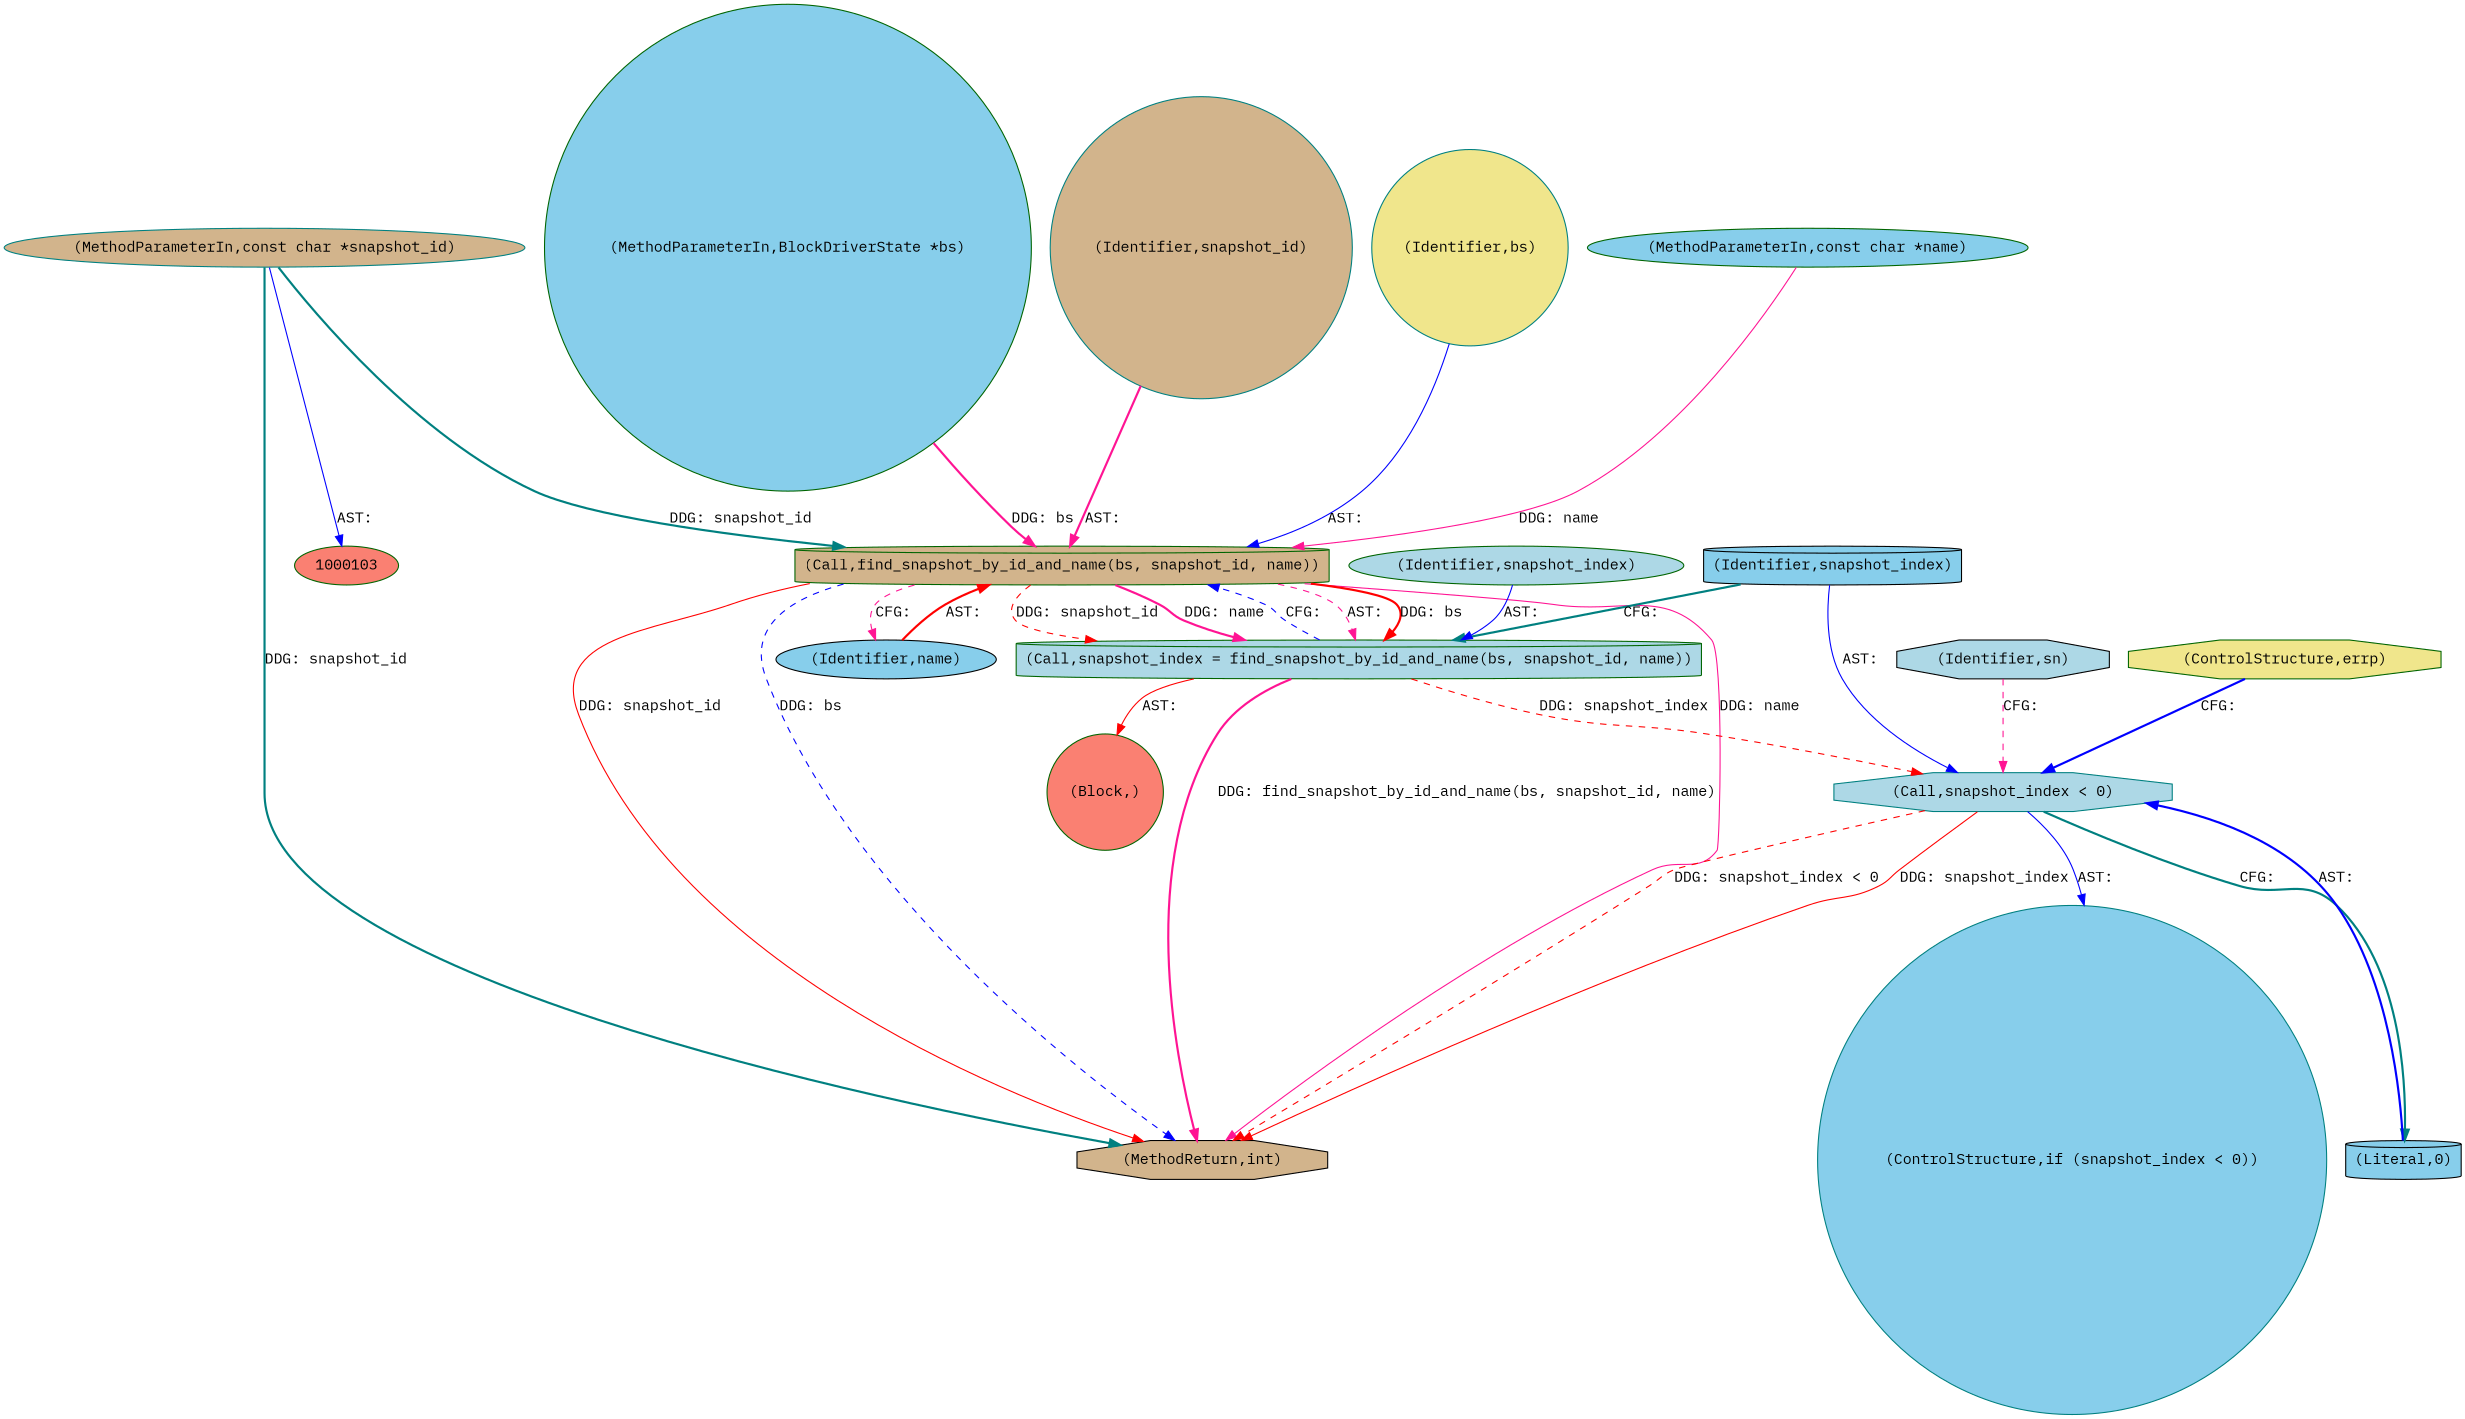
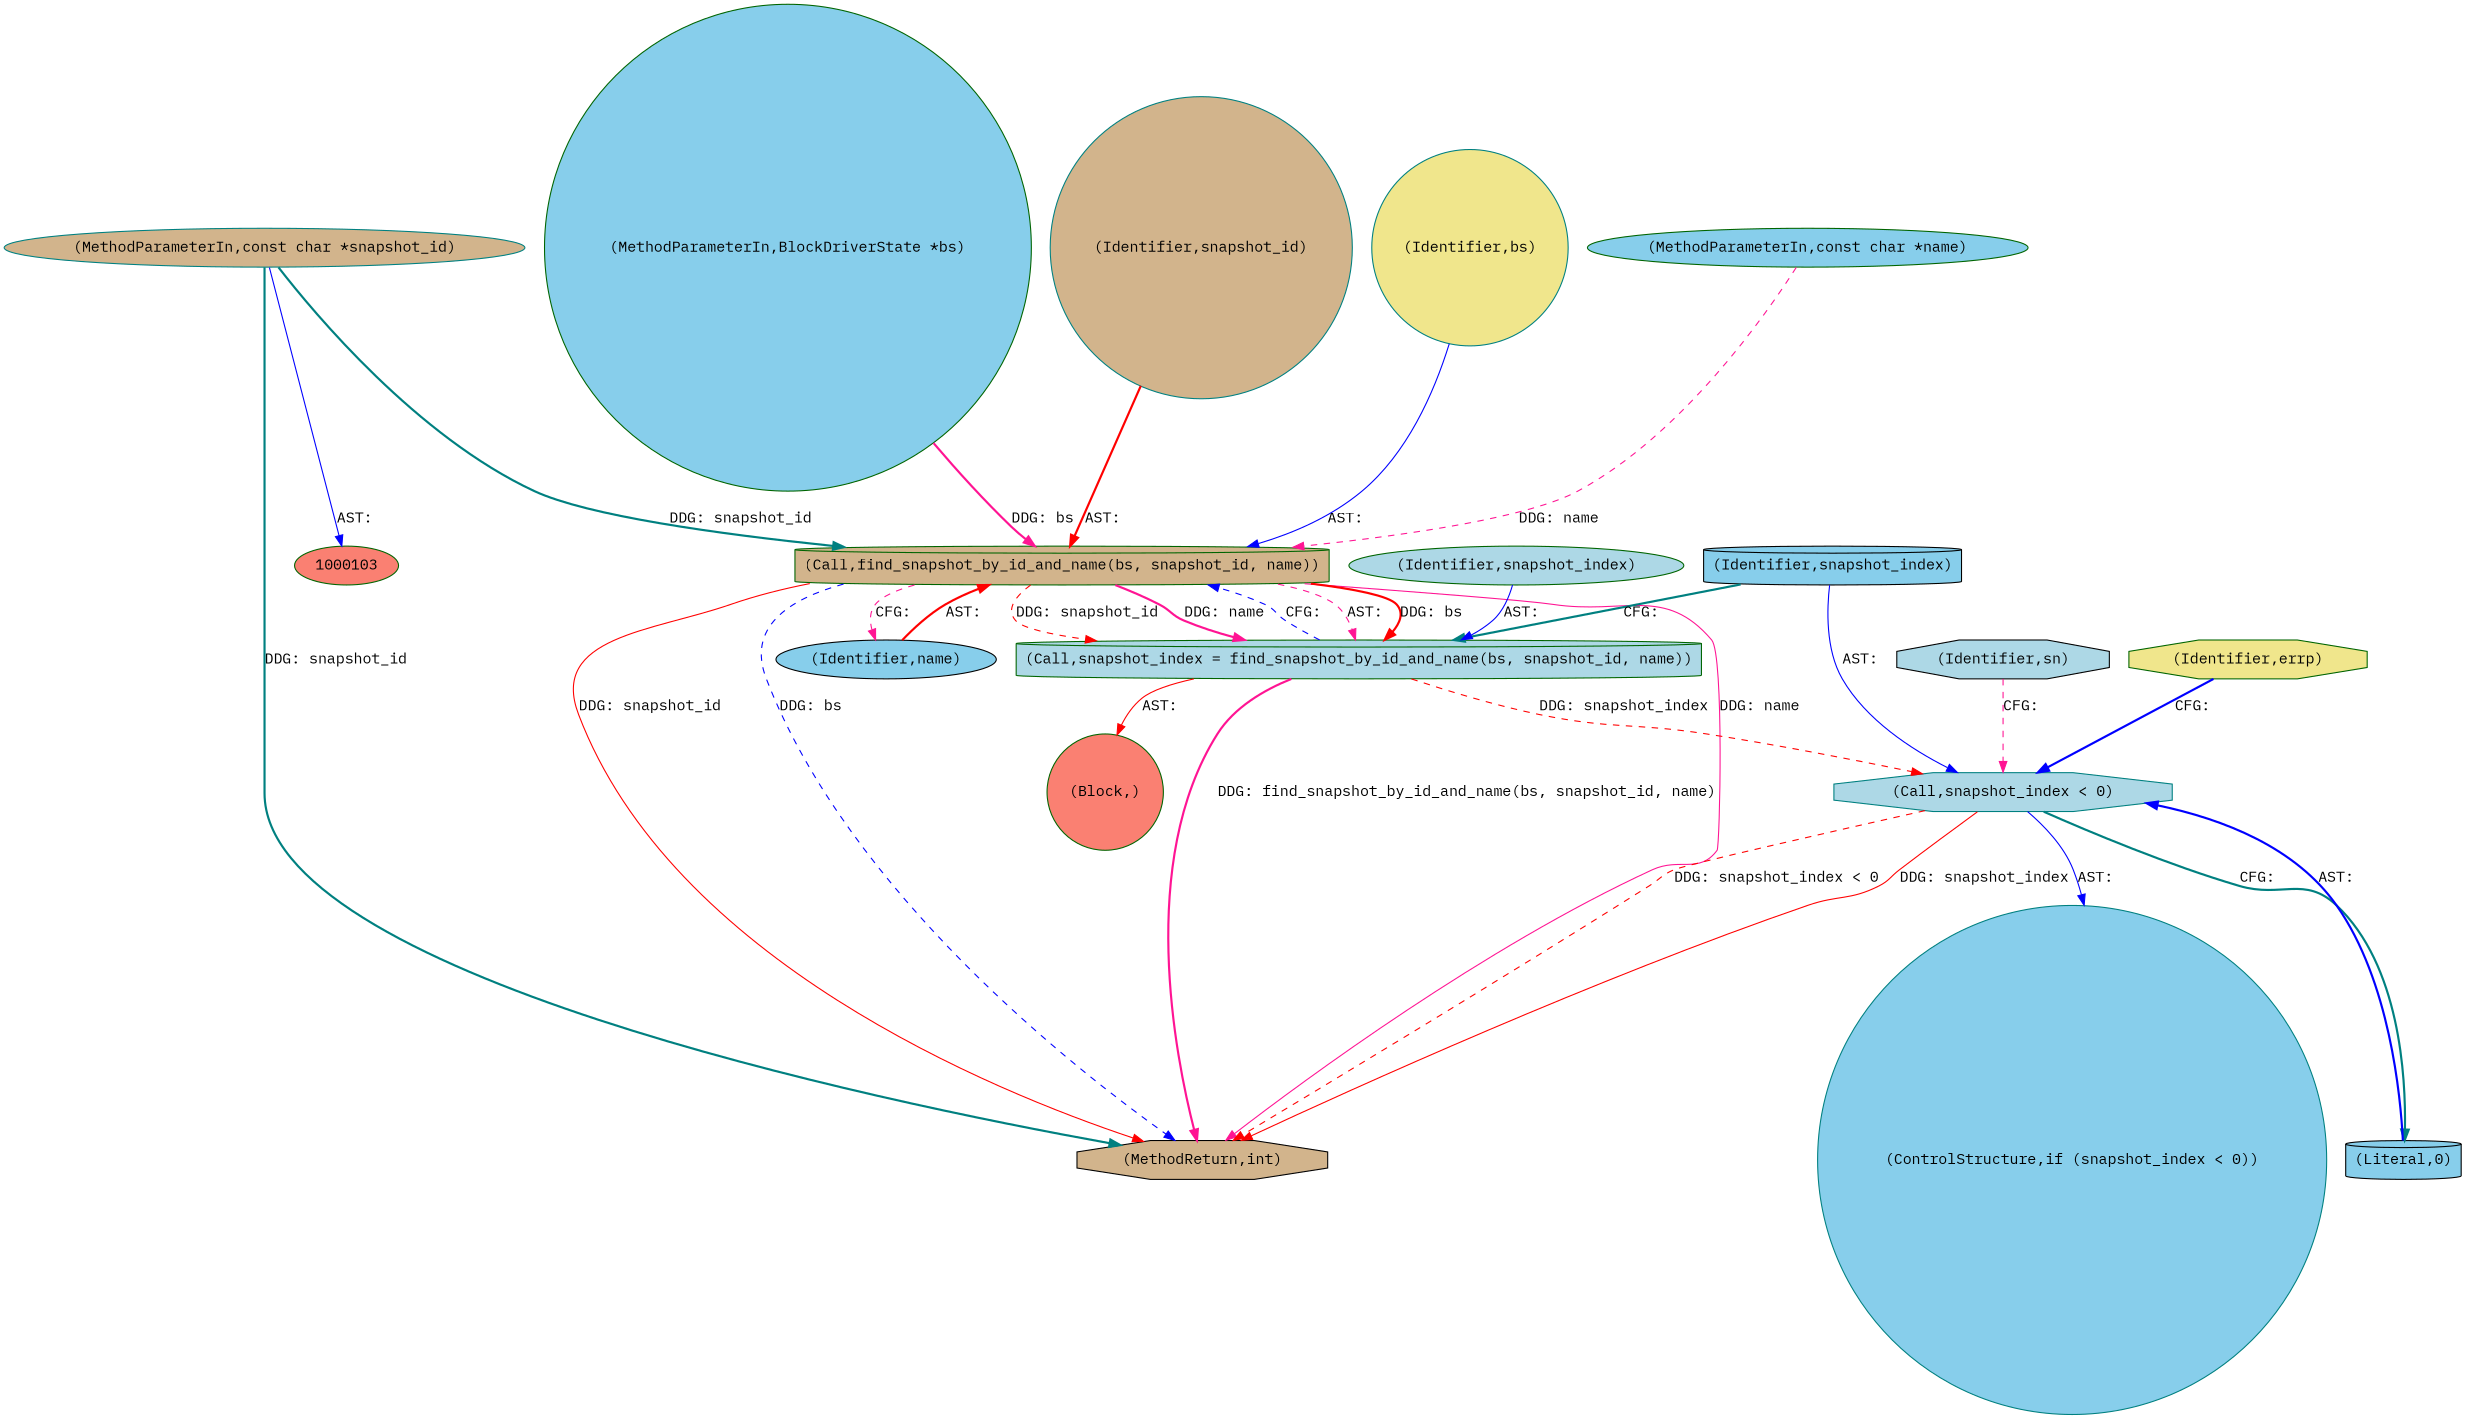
(1108, 461) -> (1108, 461)
(1593, 482) -> (1593, 482)
(2285, 659) -> (2248, 659)
